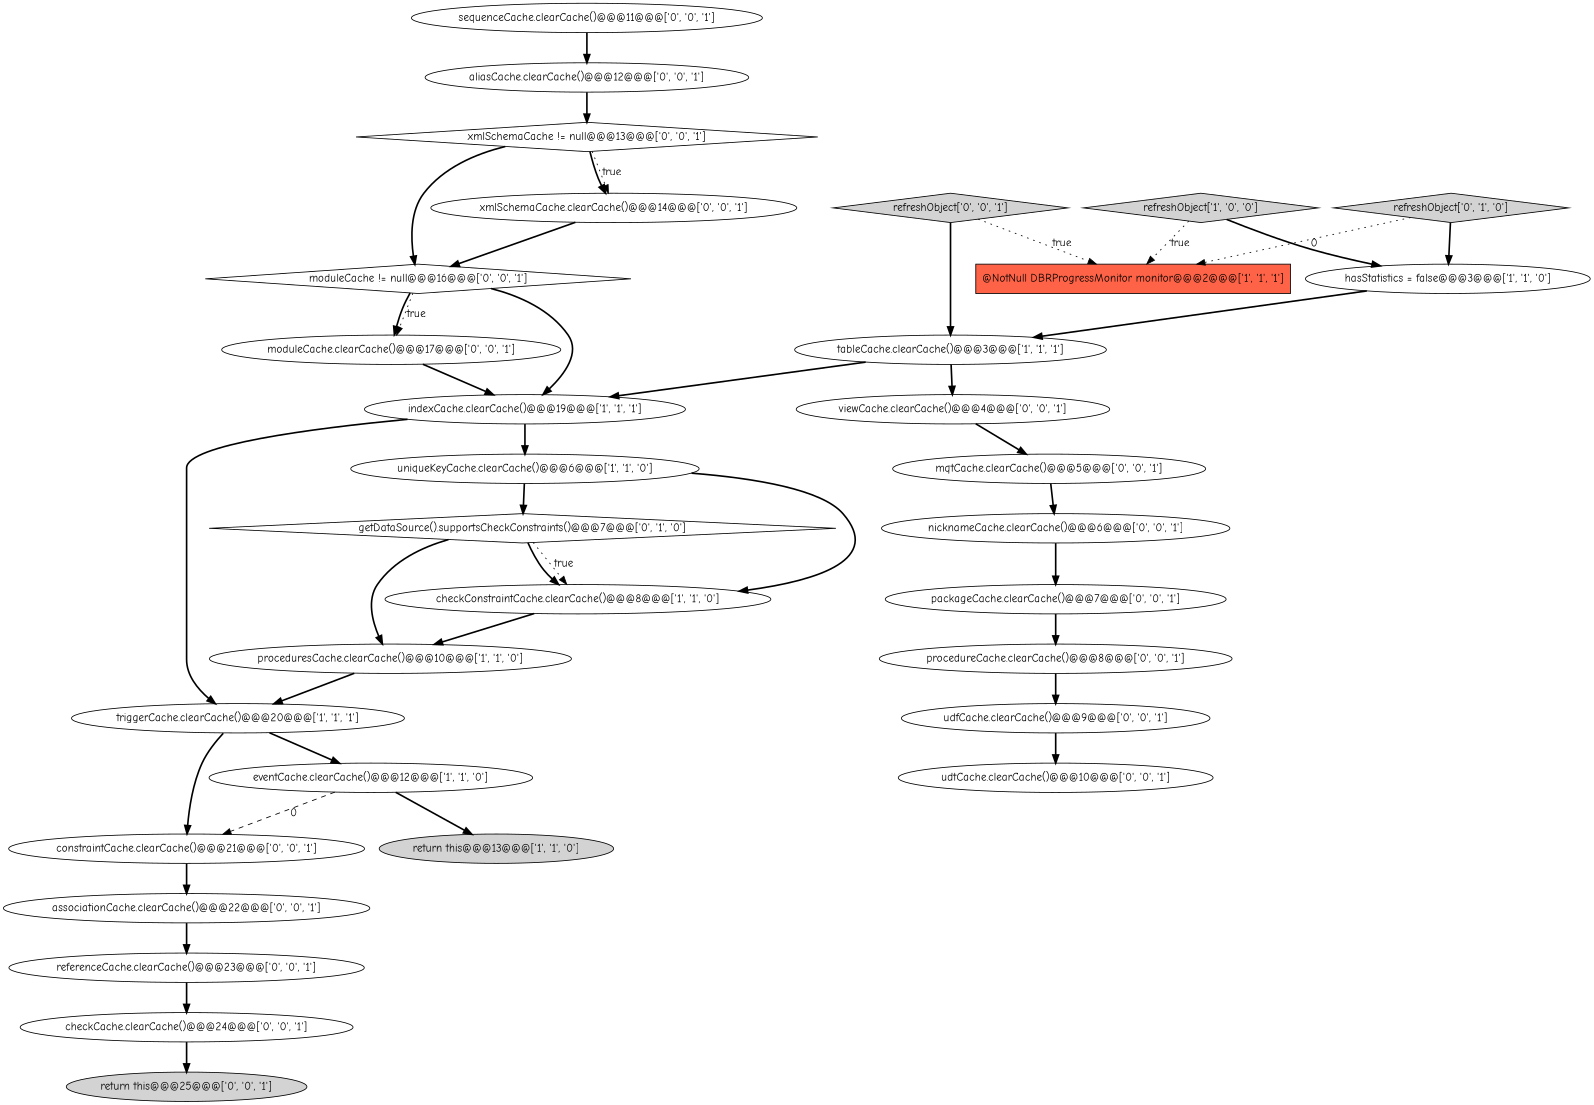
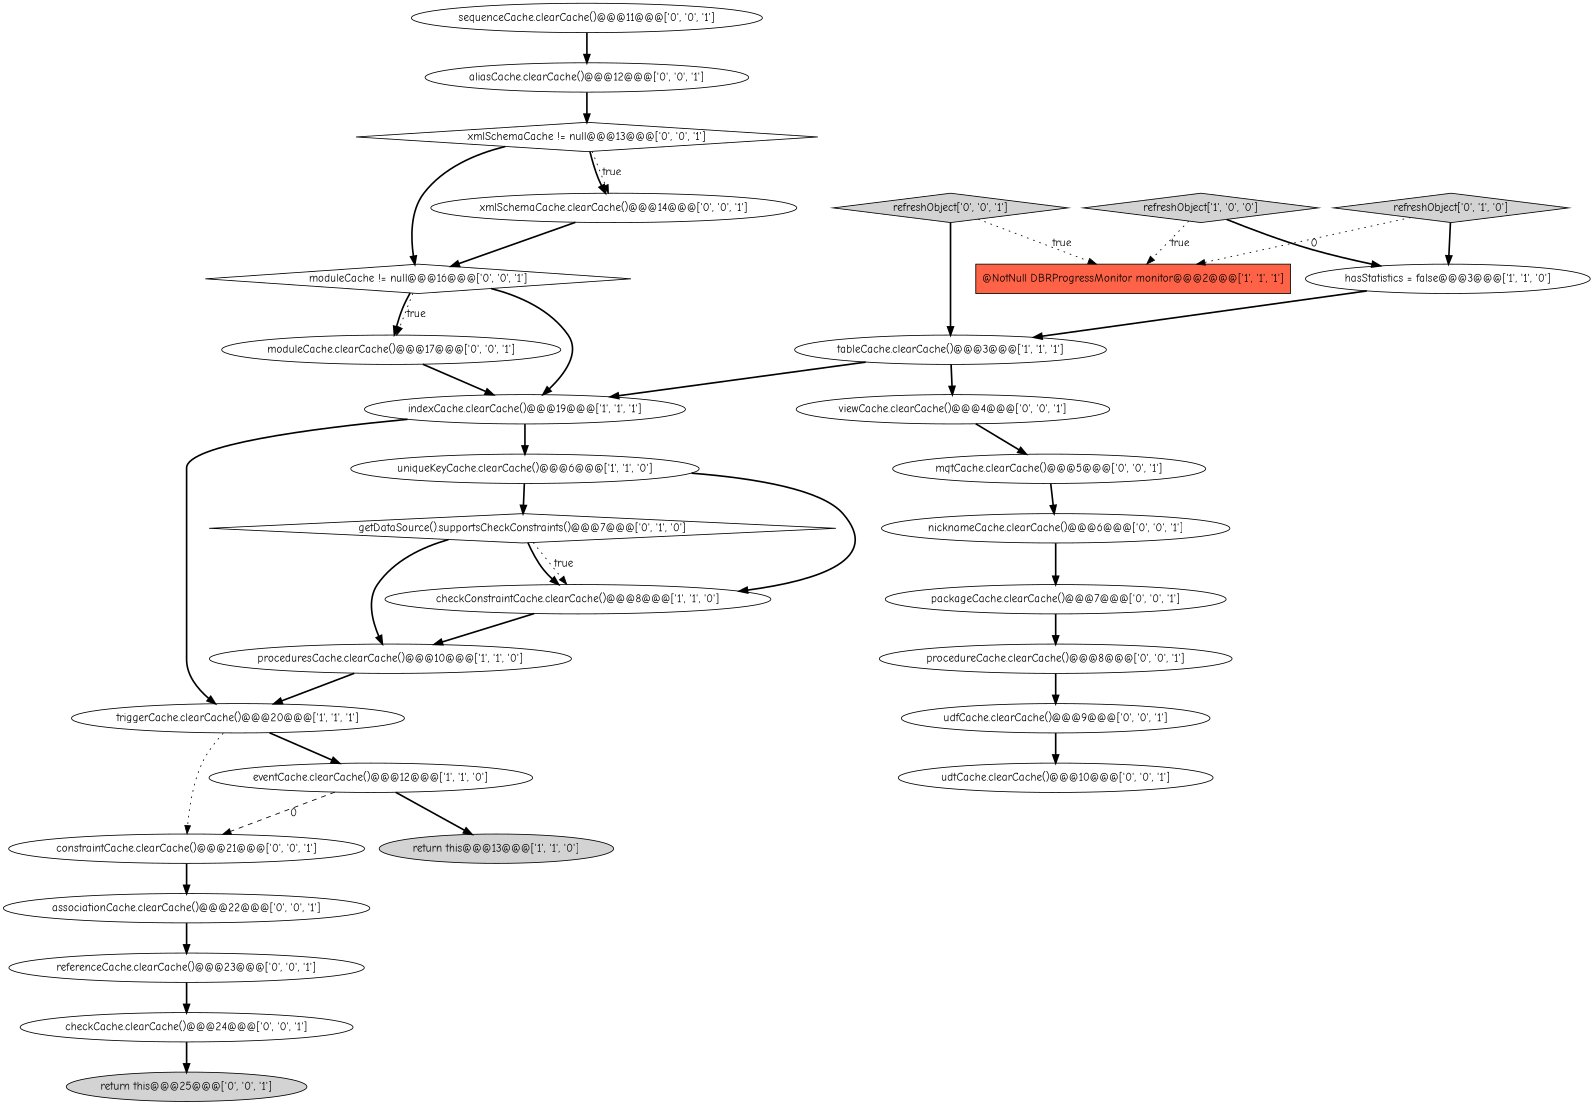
(197, 776) -> (197, 776)
